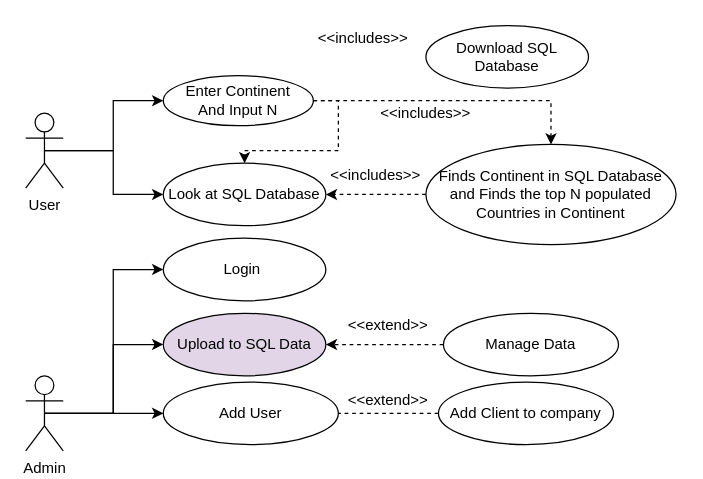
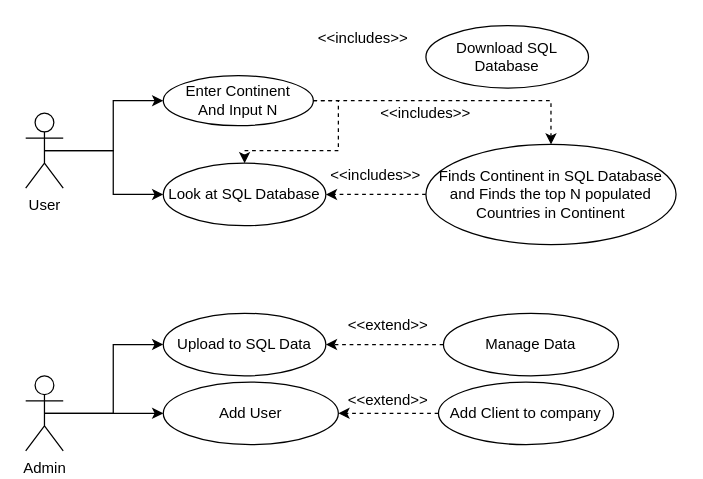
(244, 269) -> none
(113, 284) -> none
(244, 344) -> (244, 344)
(344, 413) -> (348, 413)
